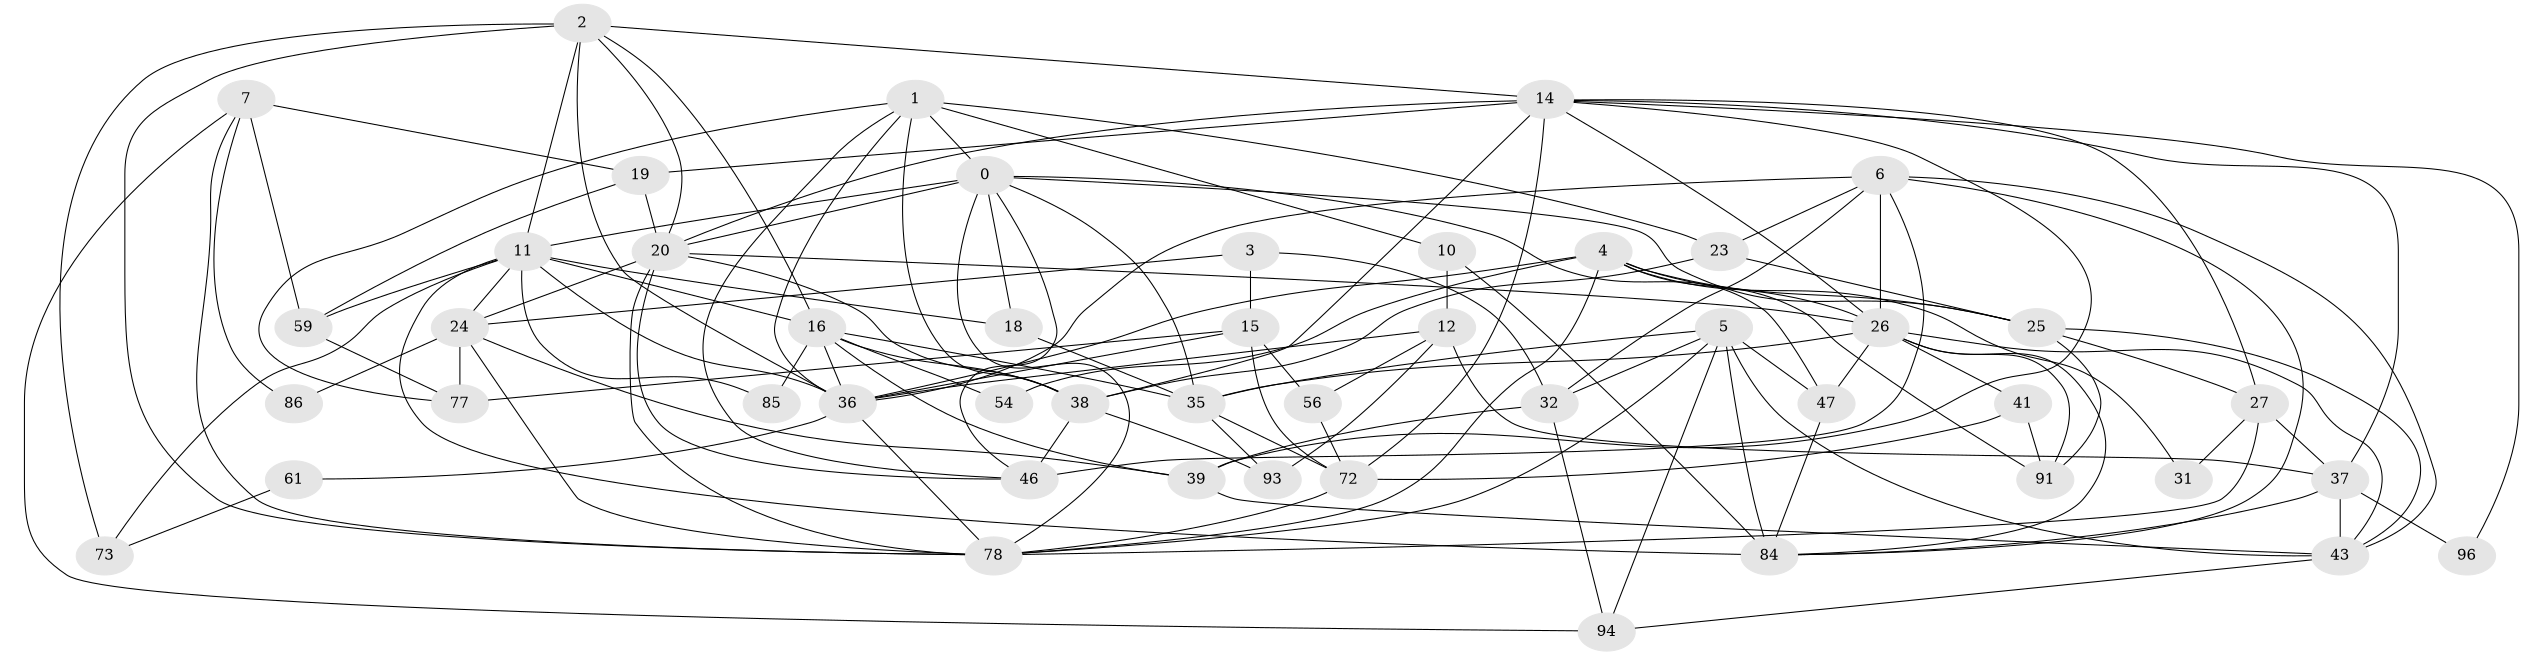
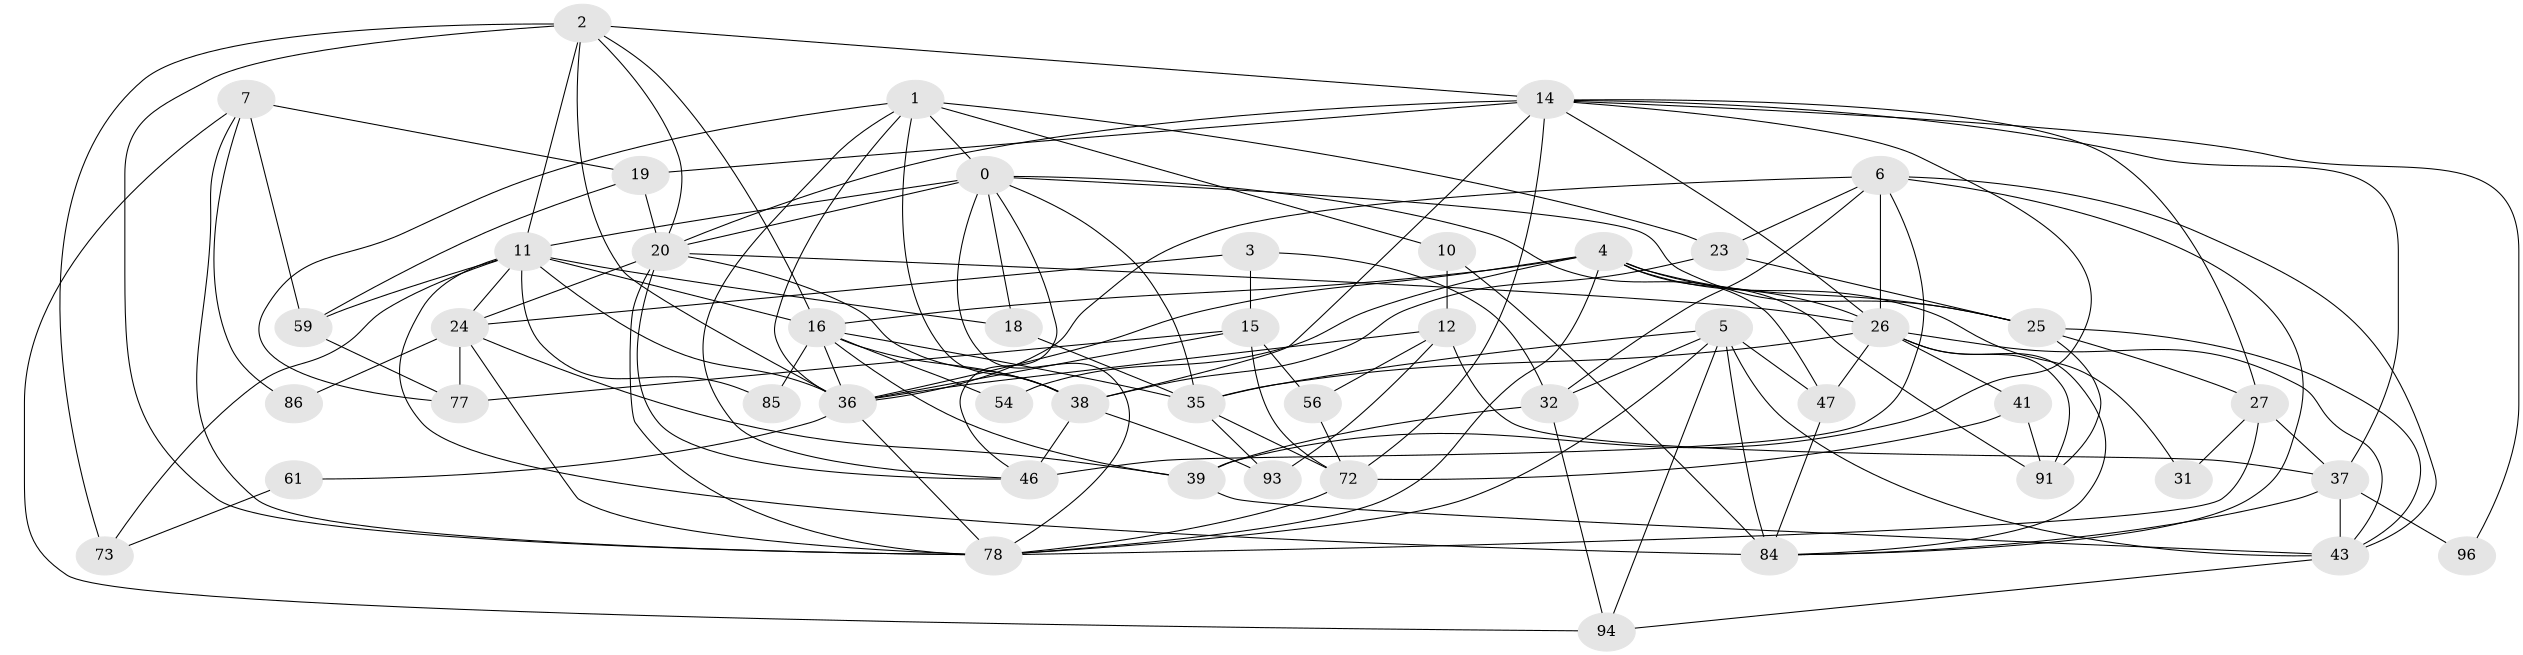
none -> (1211, 292)
